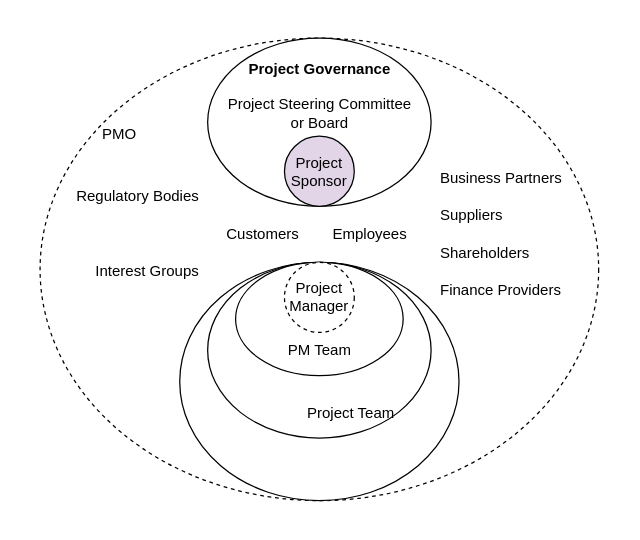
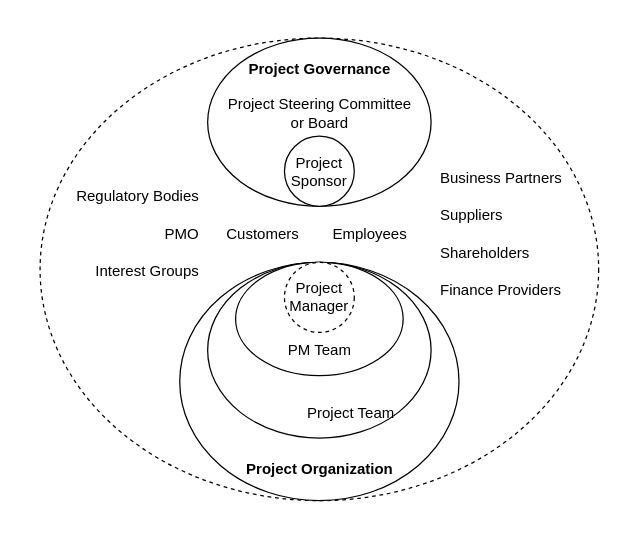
(107, 135) -> (169, 235)
(319, 171) -> (319, 171)
none -> (319, 469)
